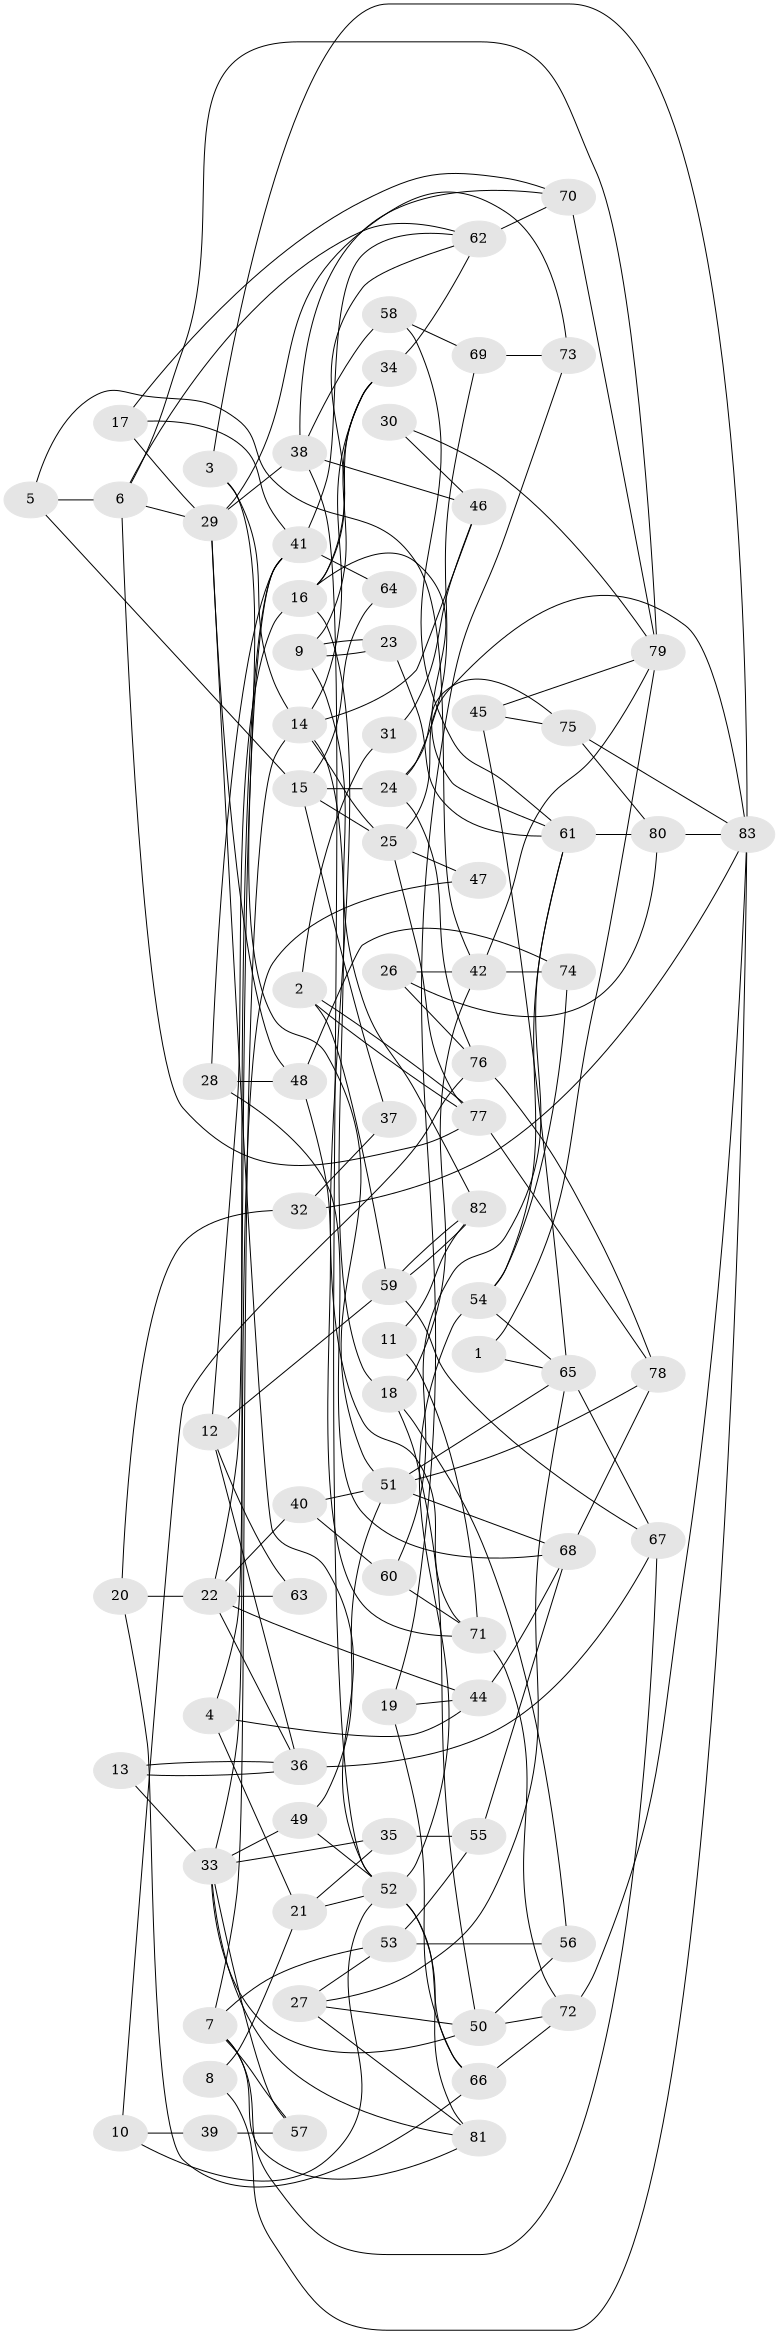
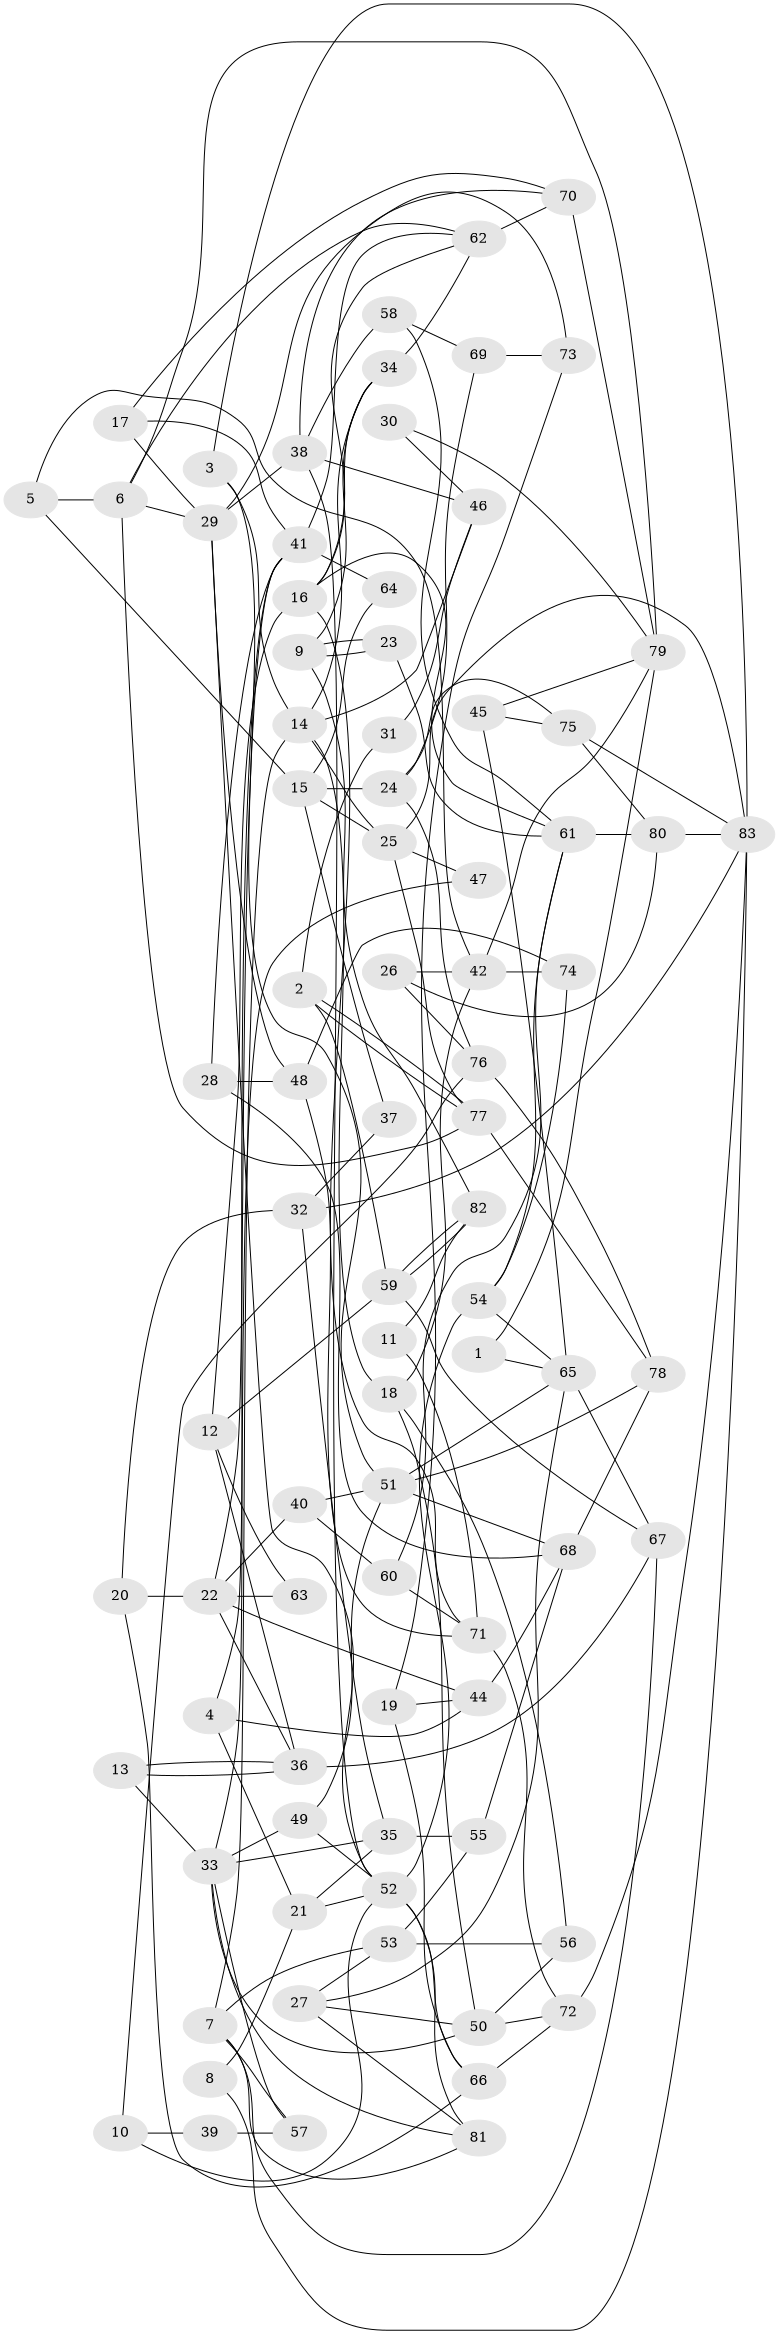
none -> (321, 1407)
